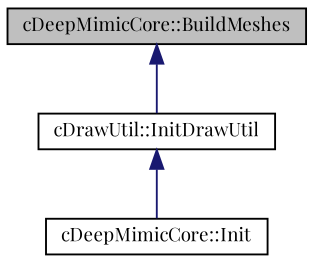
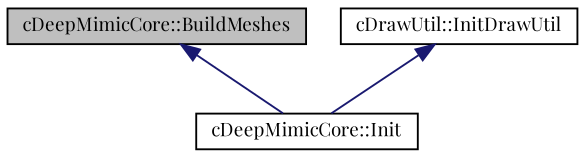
(157, 89) -> (240, 84)
